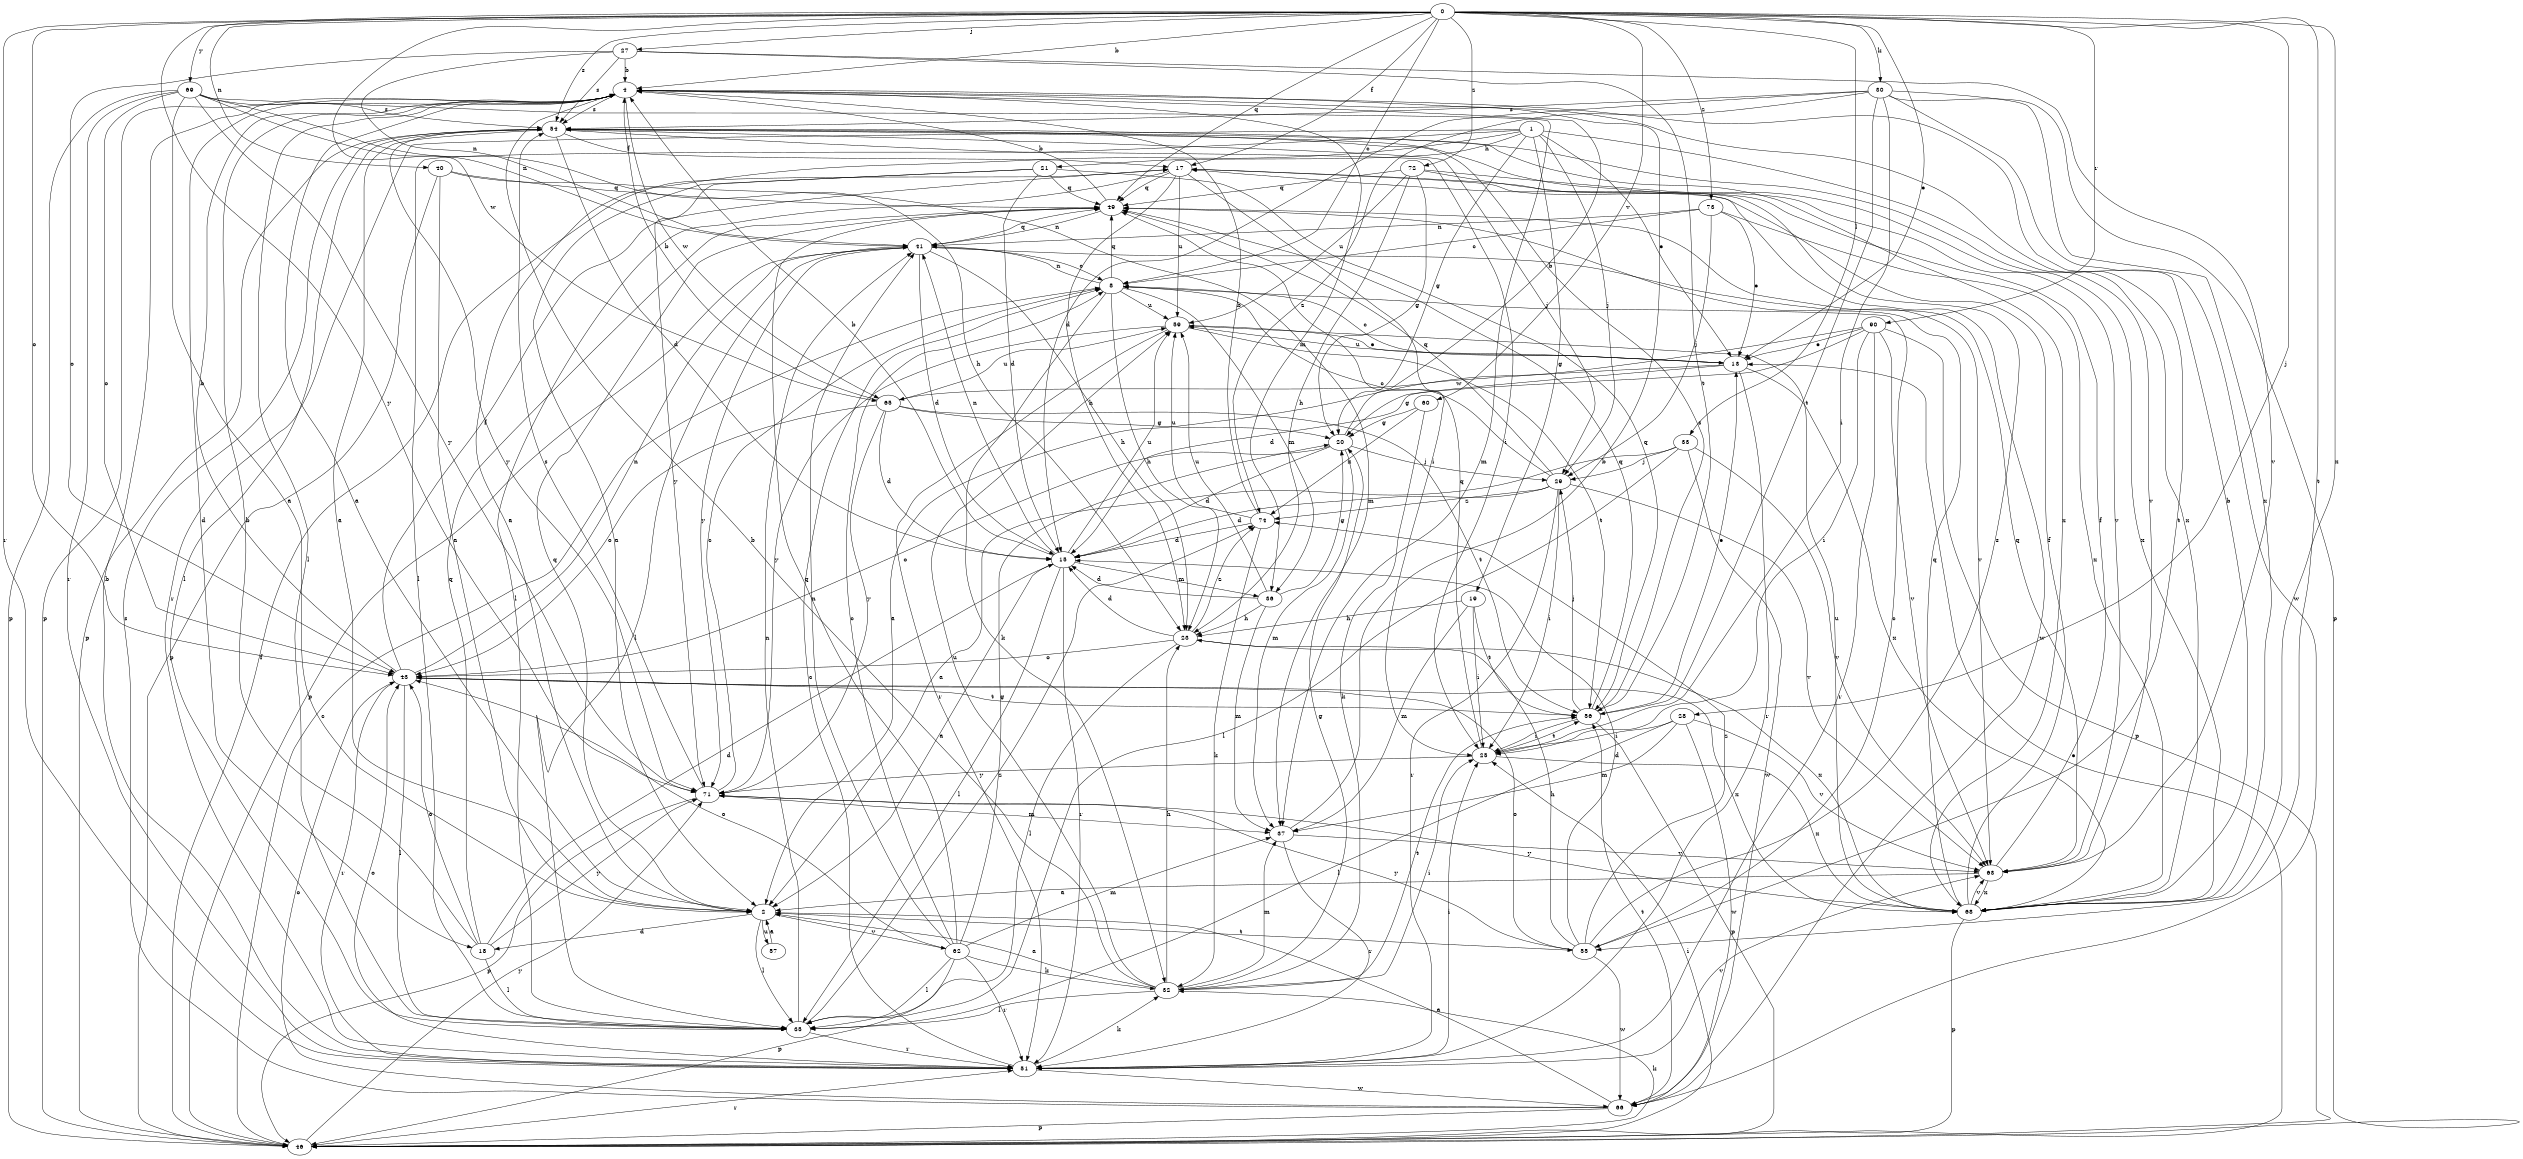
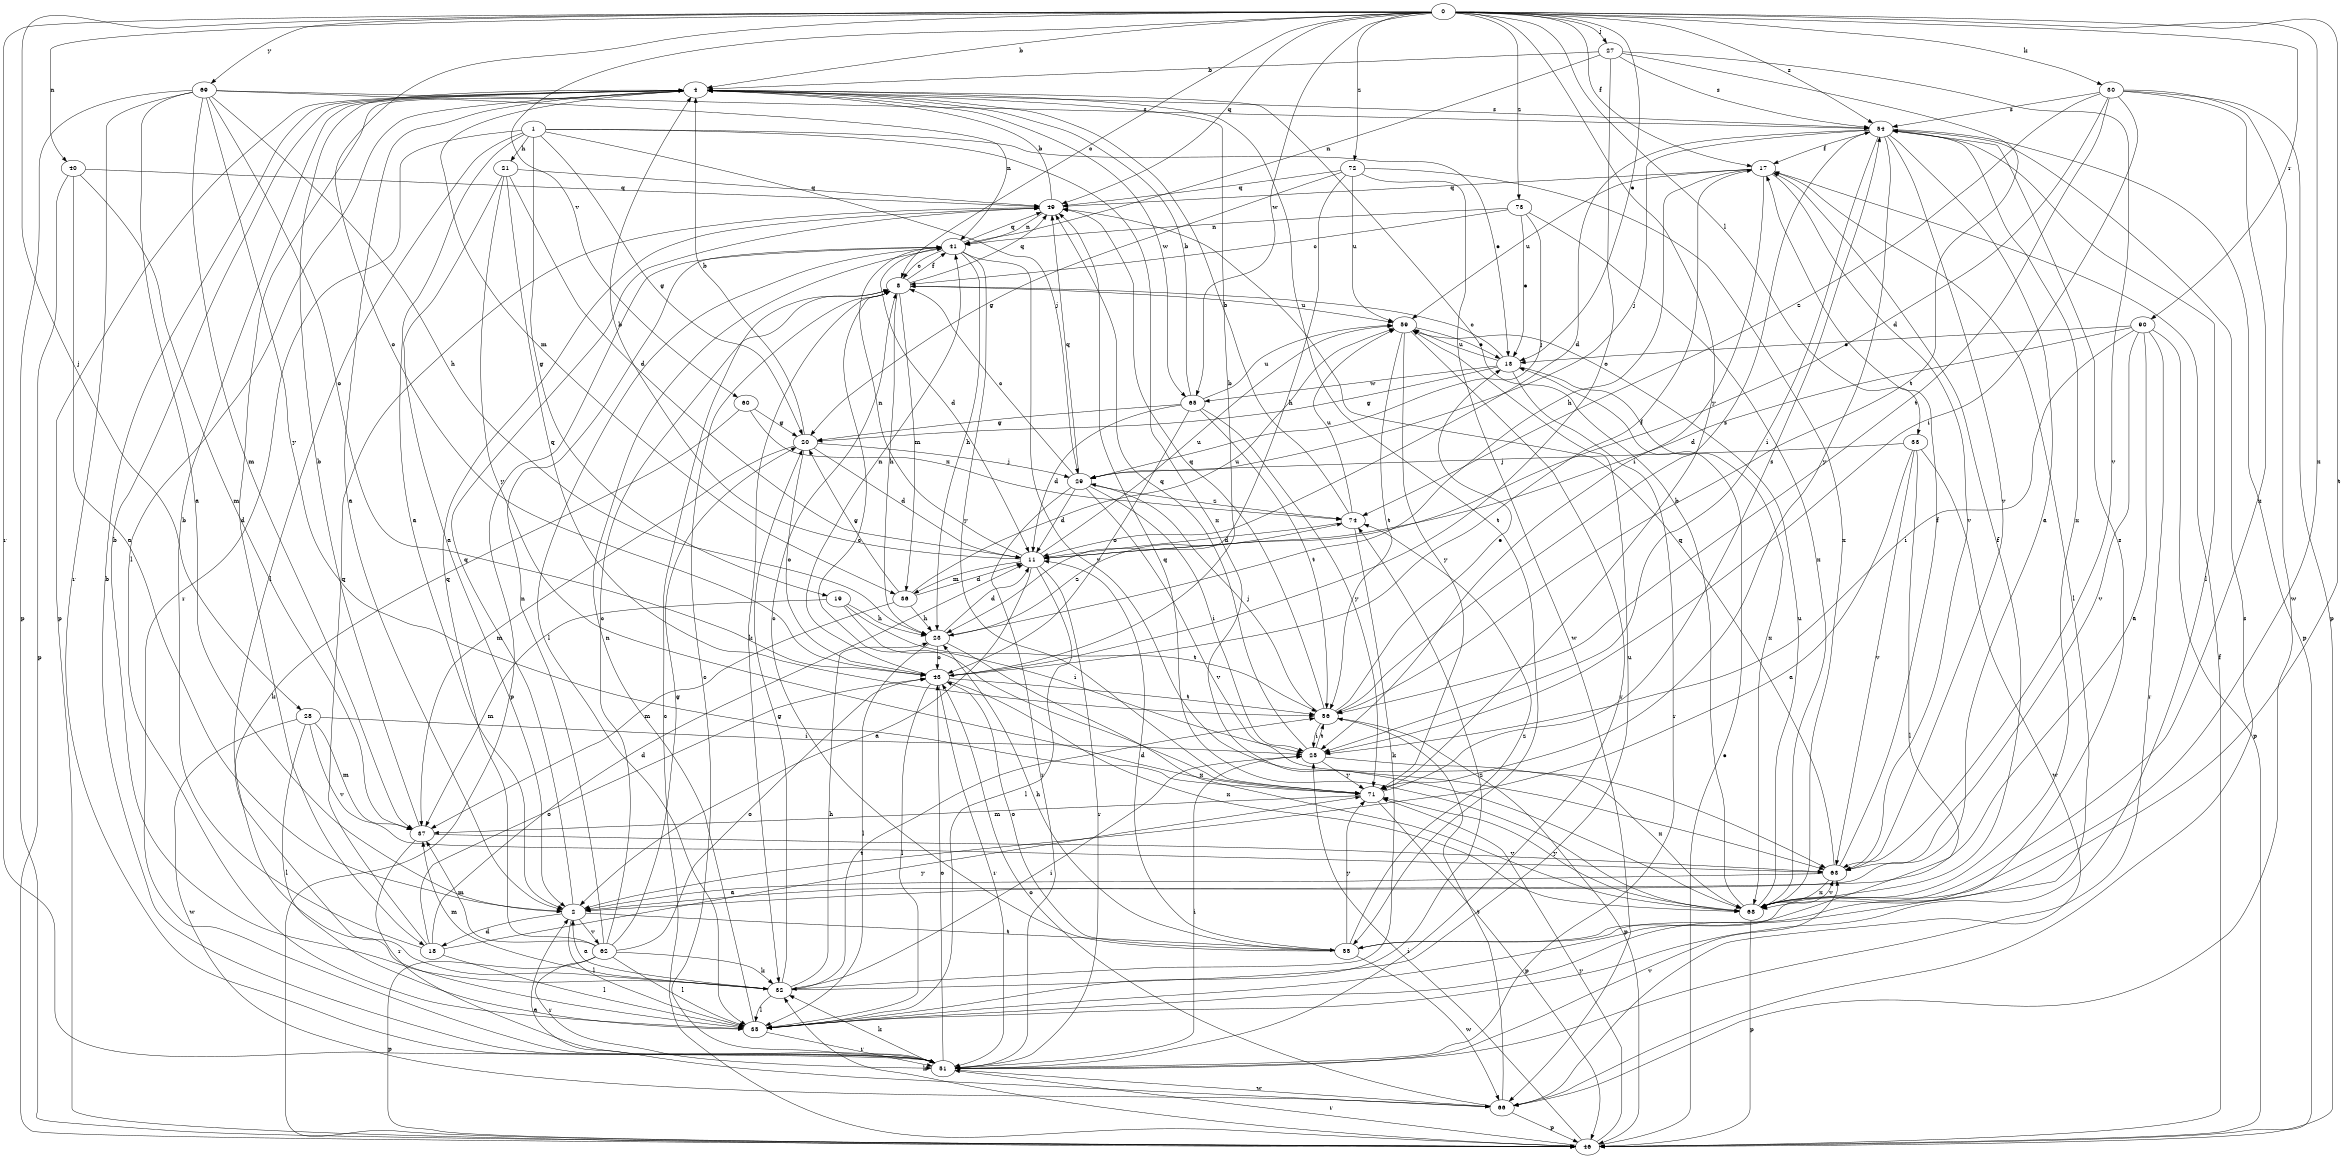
(1059, 266) -> (933, 266)
(1063, 560) -> (1032, 560)
(774, 951) -> none
